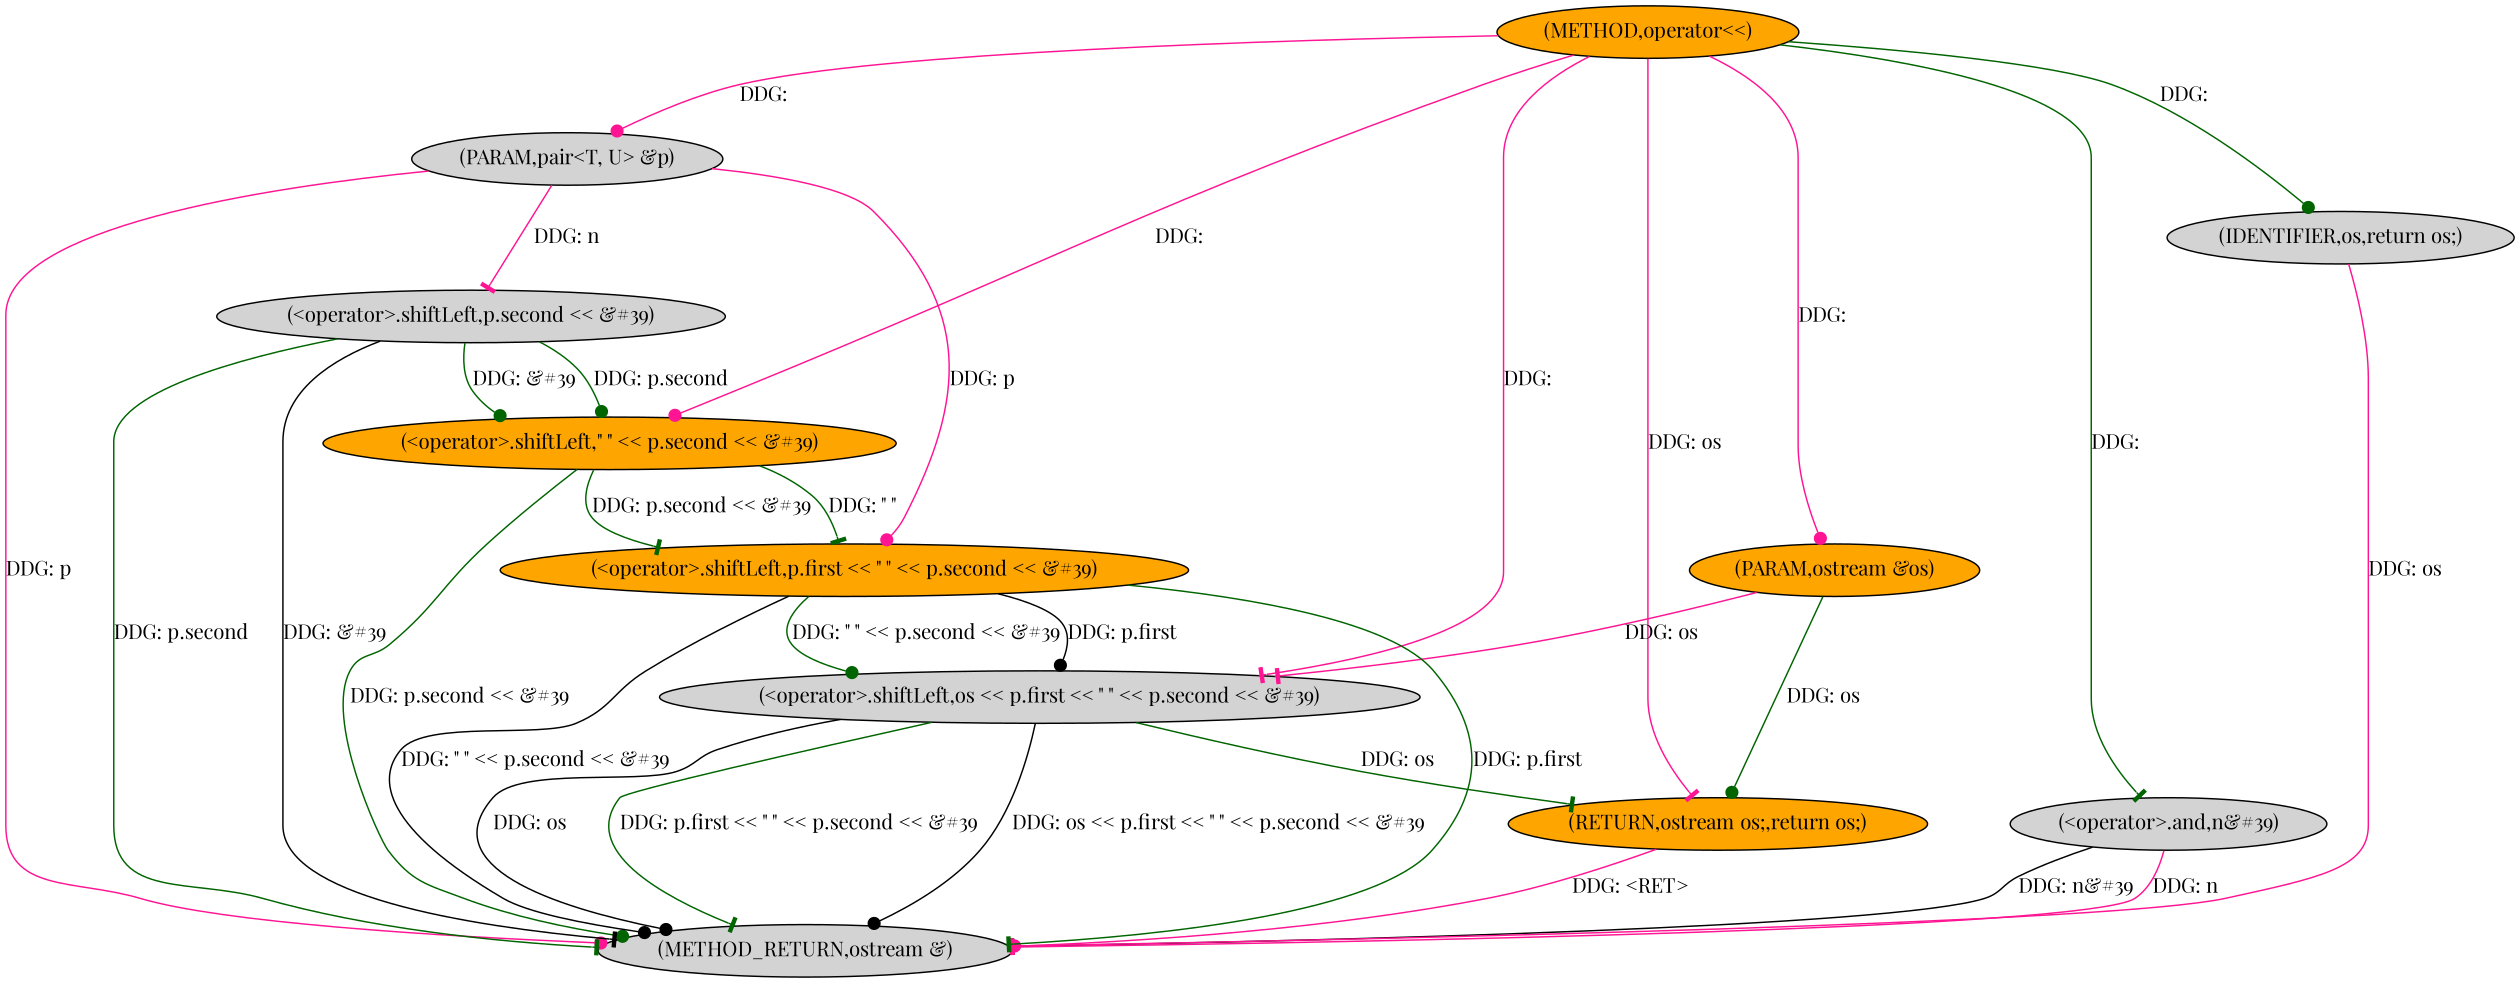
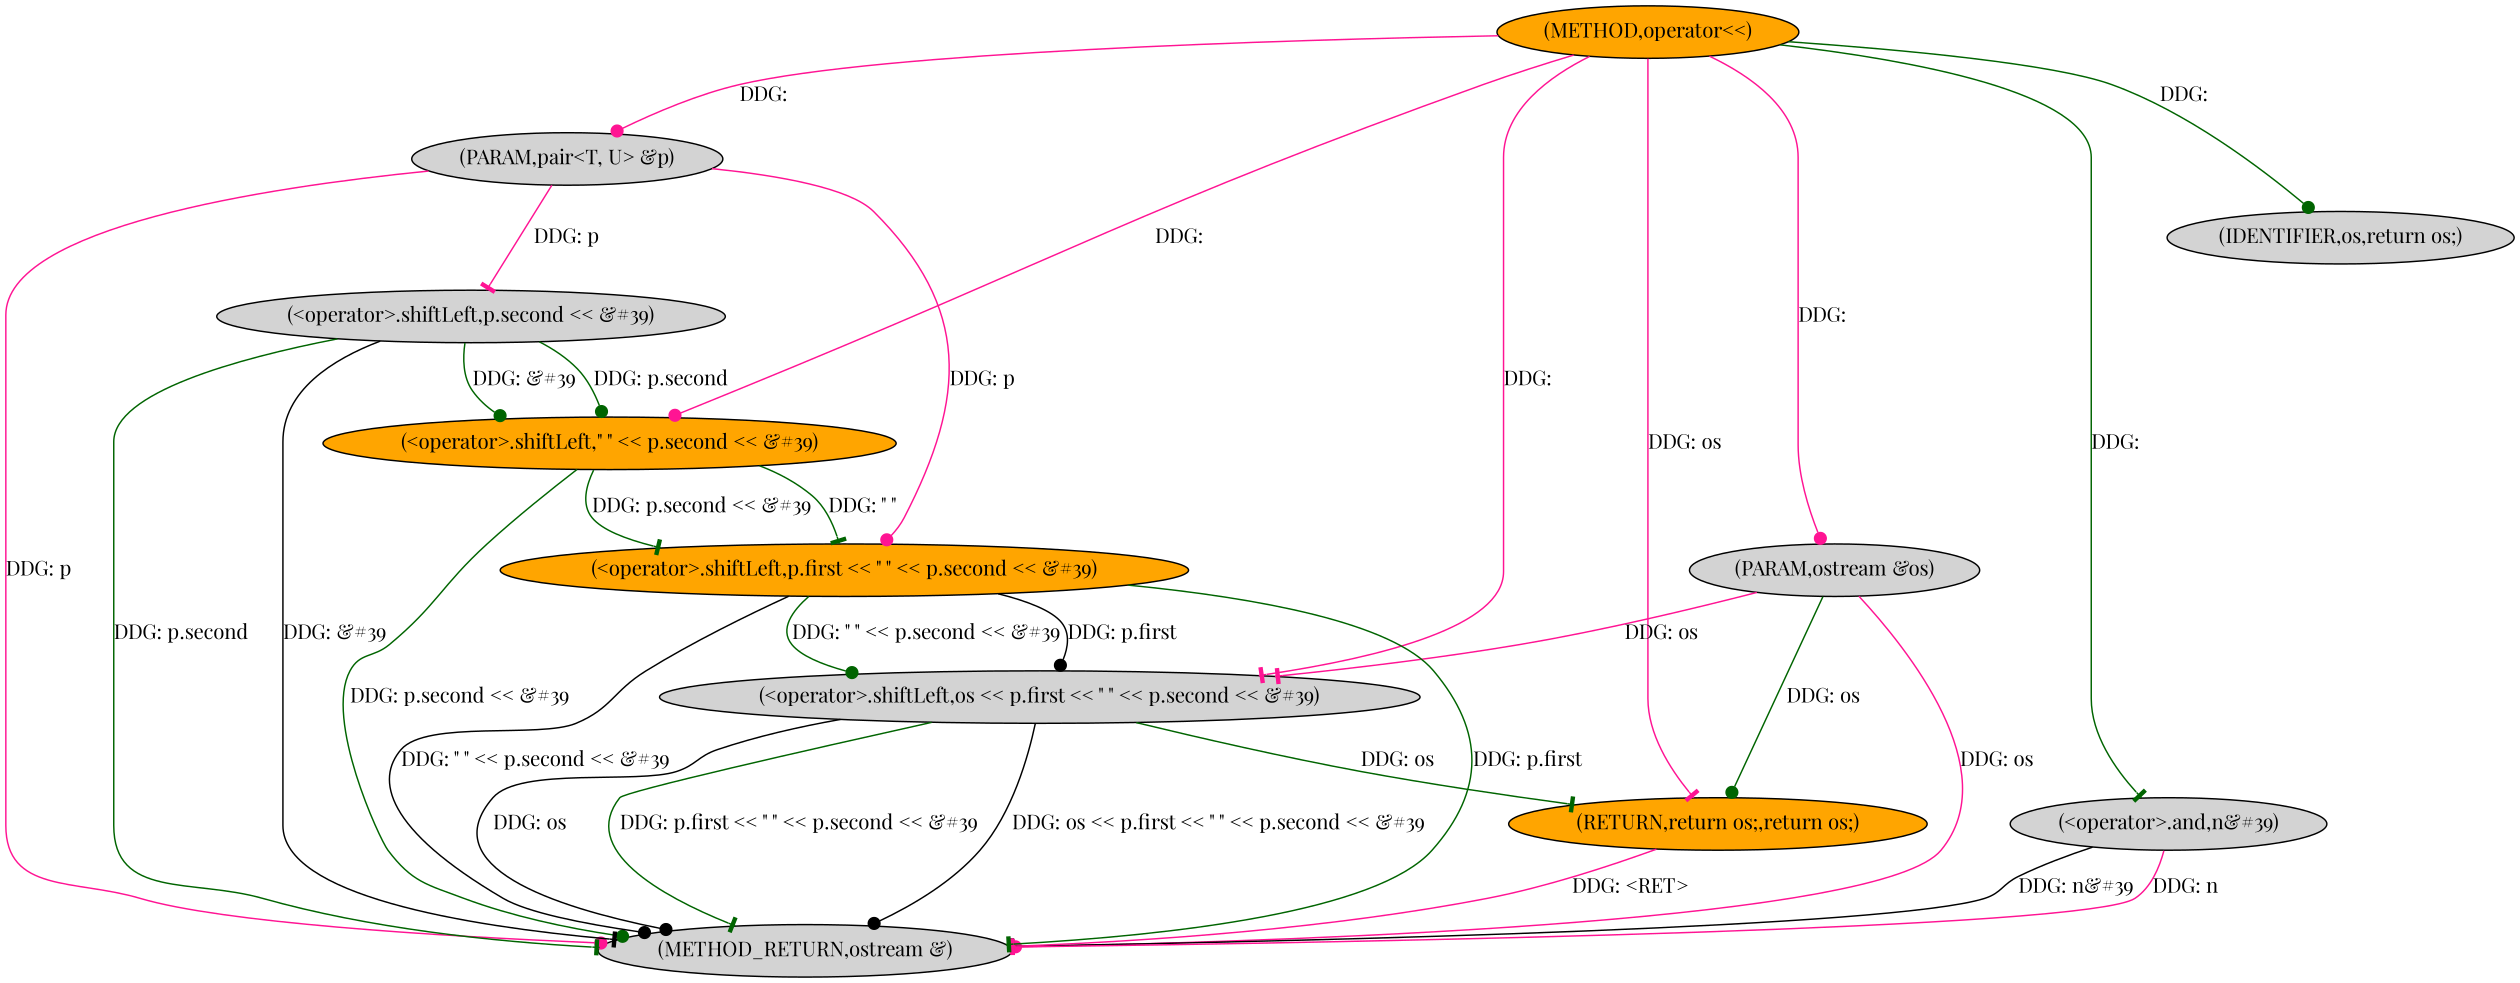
(567, 238) -> (567, 238)
(1835, 570) -> (1835, 570)
(1718, 824) -> (1718, 824)
(2136, 909) -> (1630, 917)
